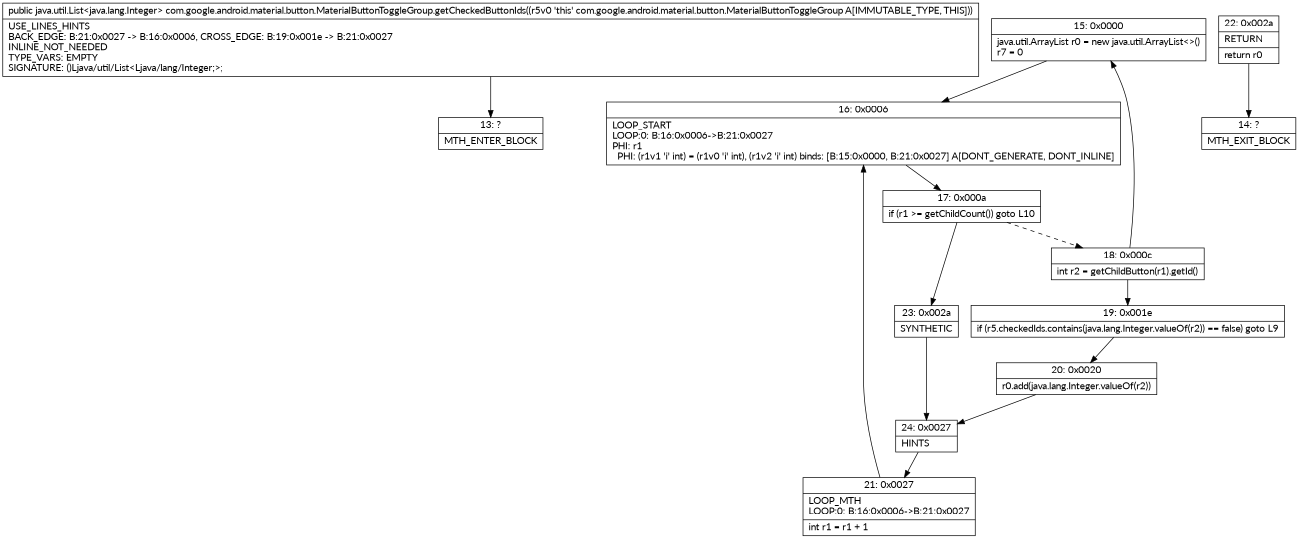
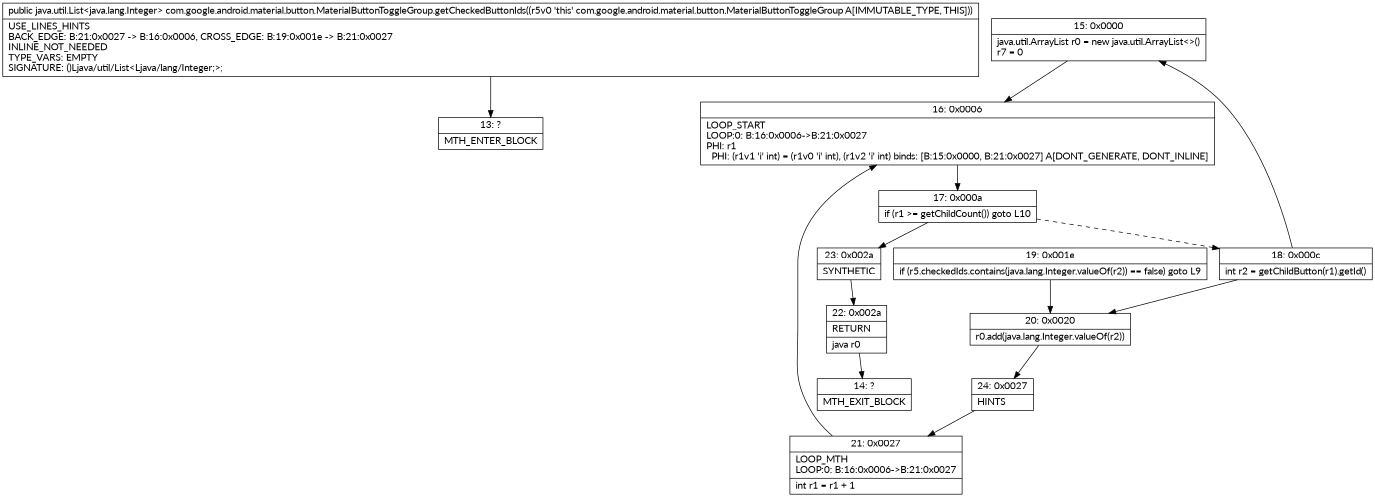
(1243, 55) -> (846, 345)
(1128, 289) -> (1176, 296)
(926, 375) -> (852, 289)
